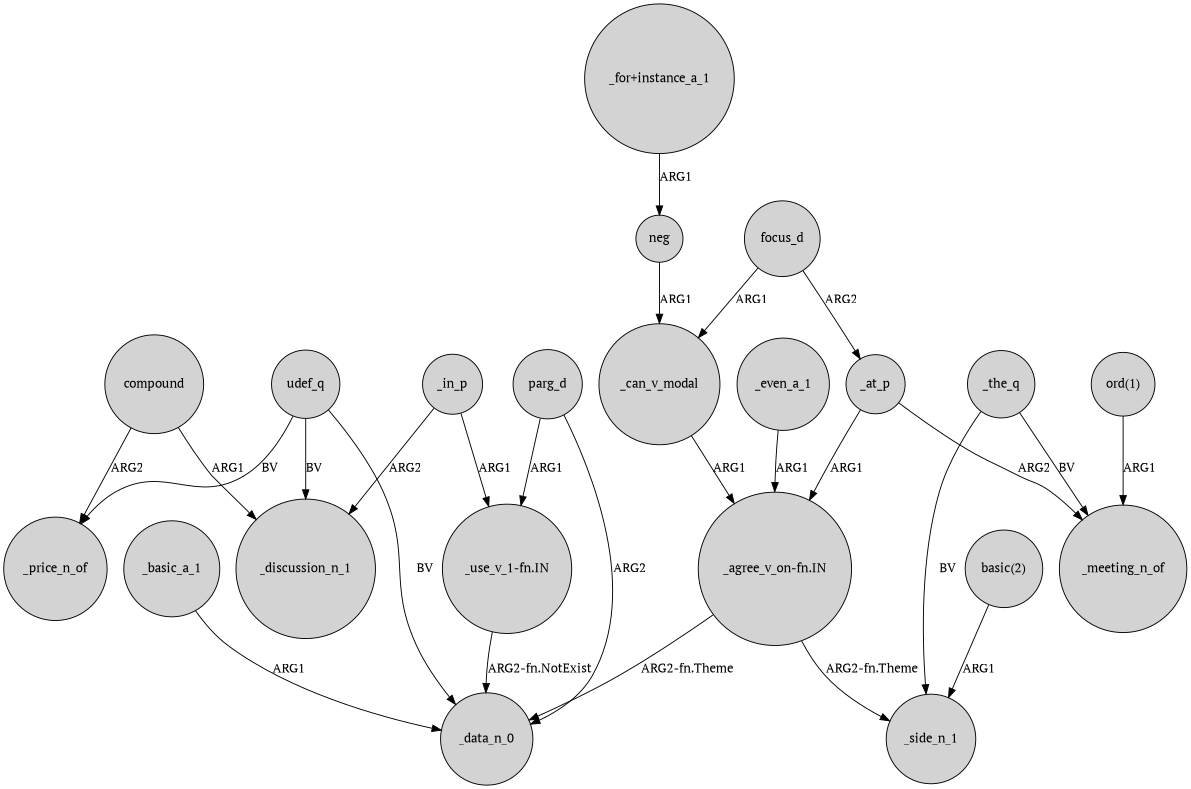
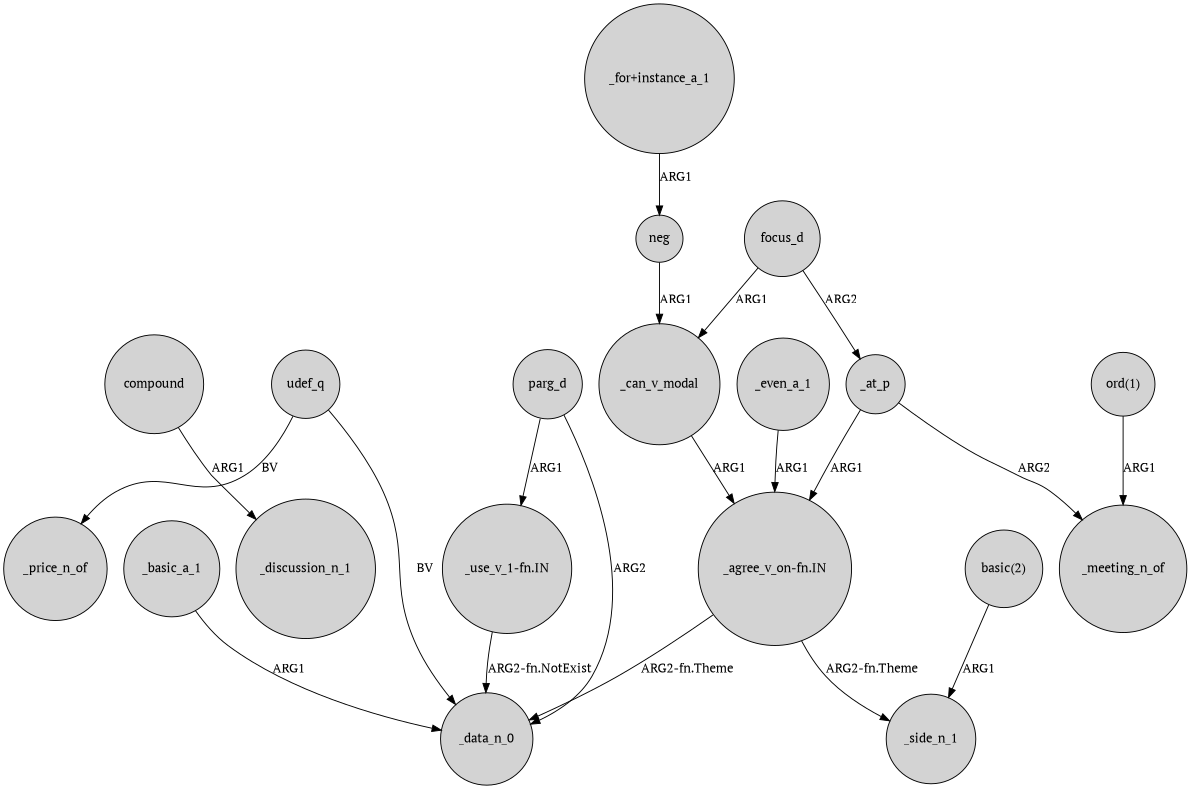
(453, 384) -> none
(1001, 384) -> none
(306, 454) -> none
(108, 471) -> none
